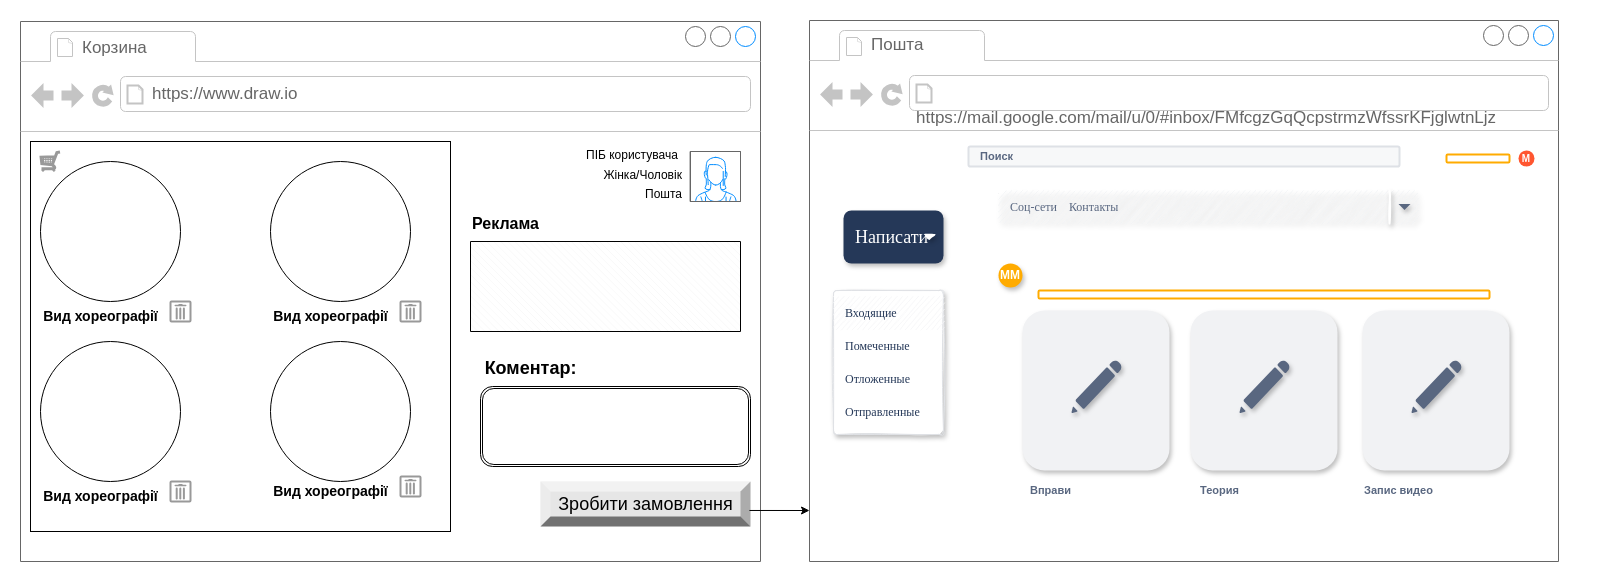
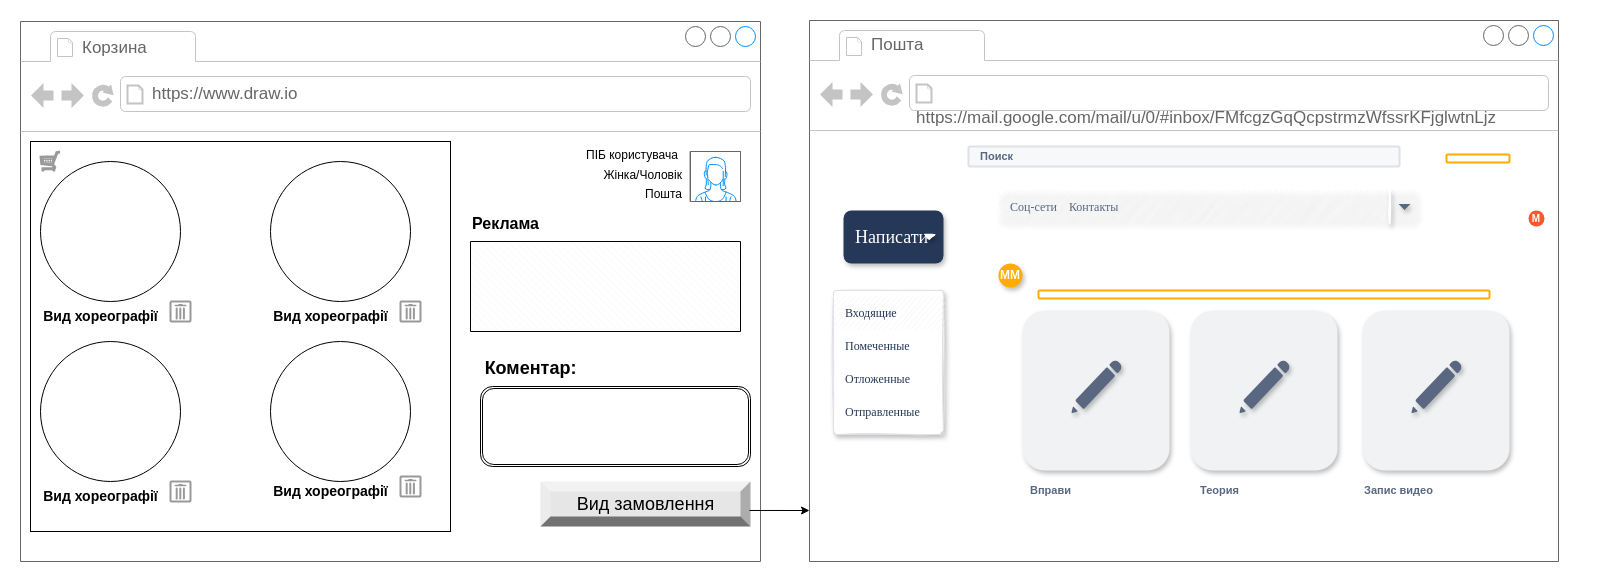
(1527, 159) -> (1537, 219)
(646, 505) -> (646, 505)
